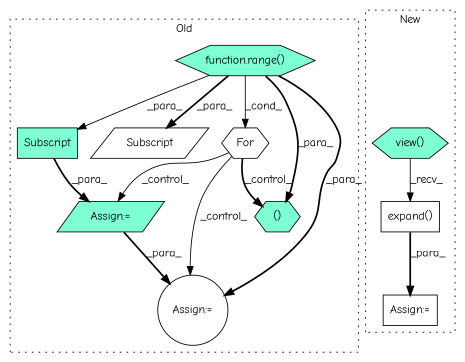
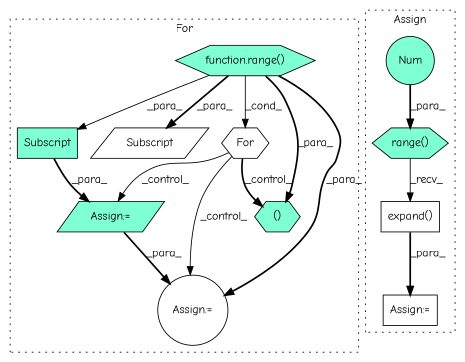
(410, 20) -> (410, 20)
(184, 29) -> (184, 29)
none -> (410, 61)
(410, 143) -> (410, 143)
